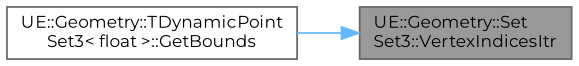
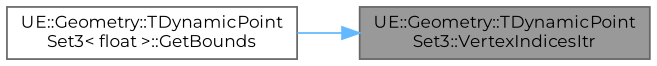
(466, 33) -> (505, 33)
